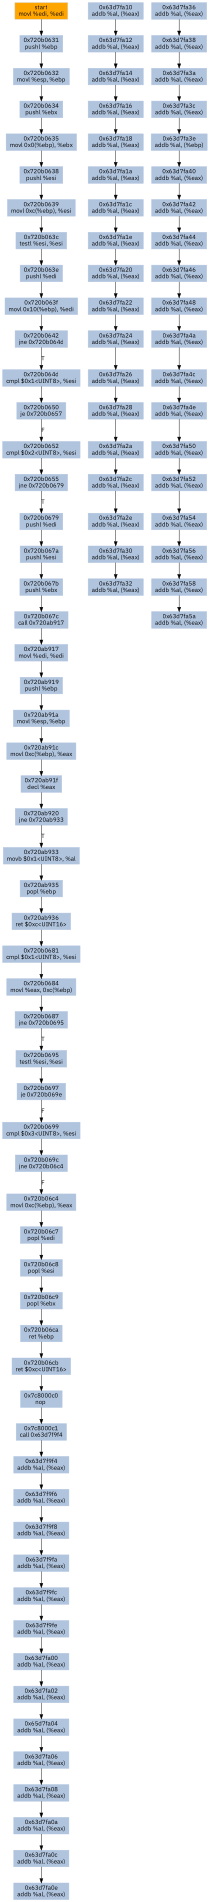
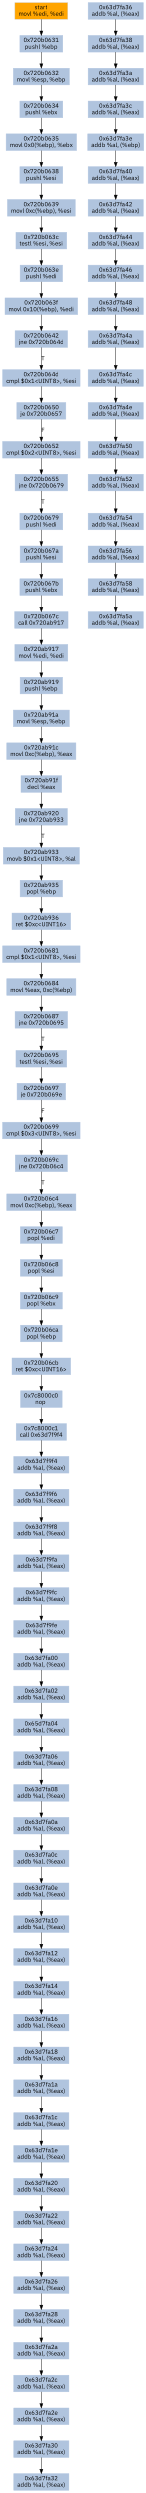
(43, 1183) -> (43, 1183)
(41, 1334) -> (41, 1334)
none -> (41, 1905)
